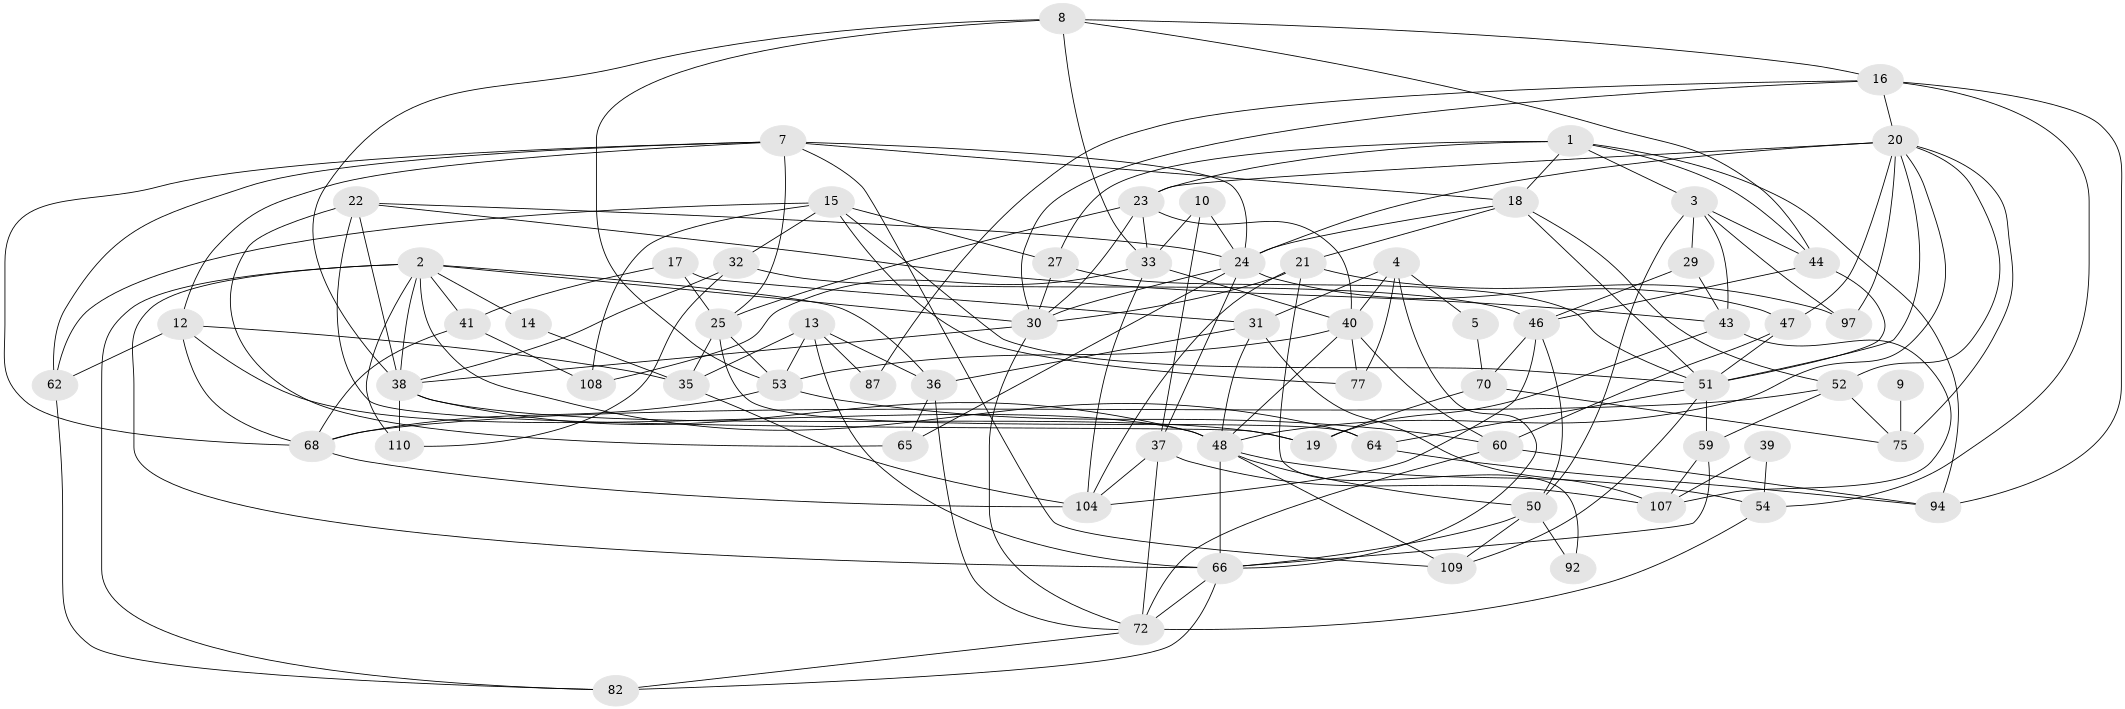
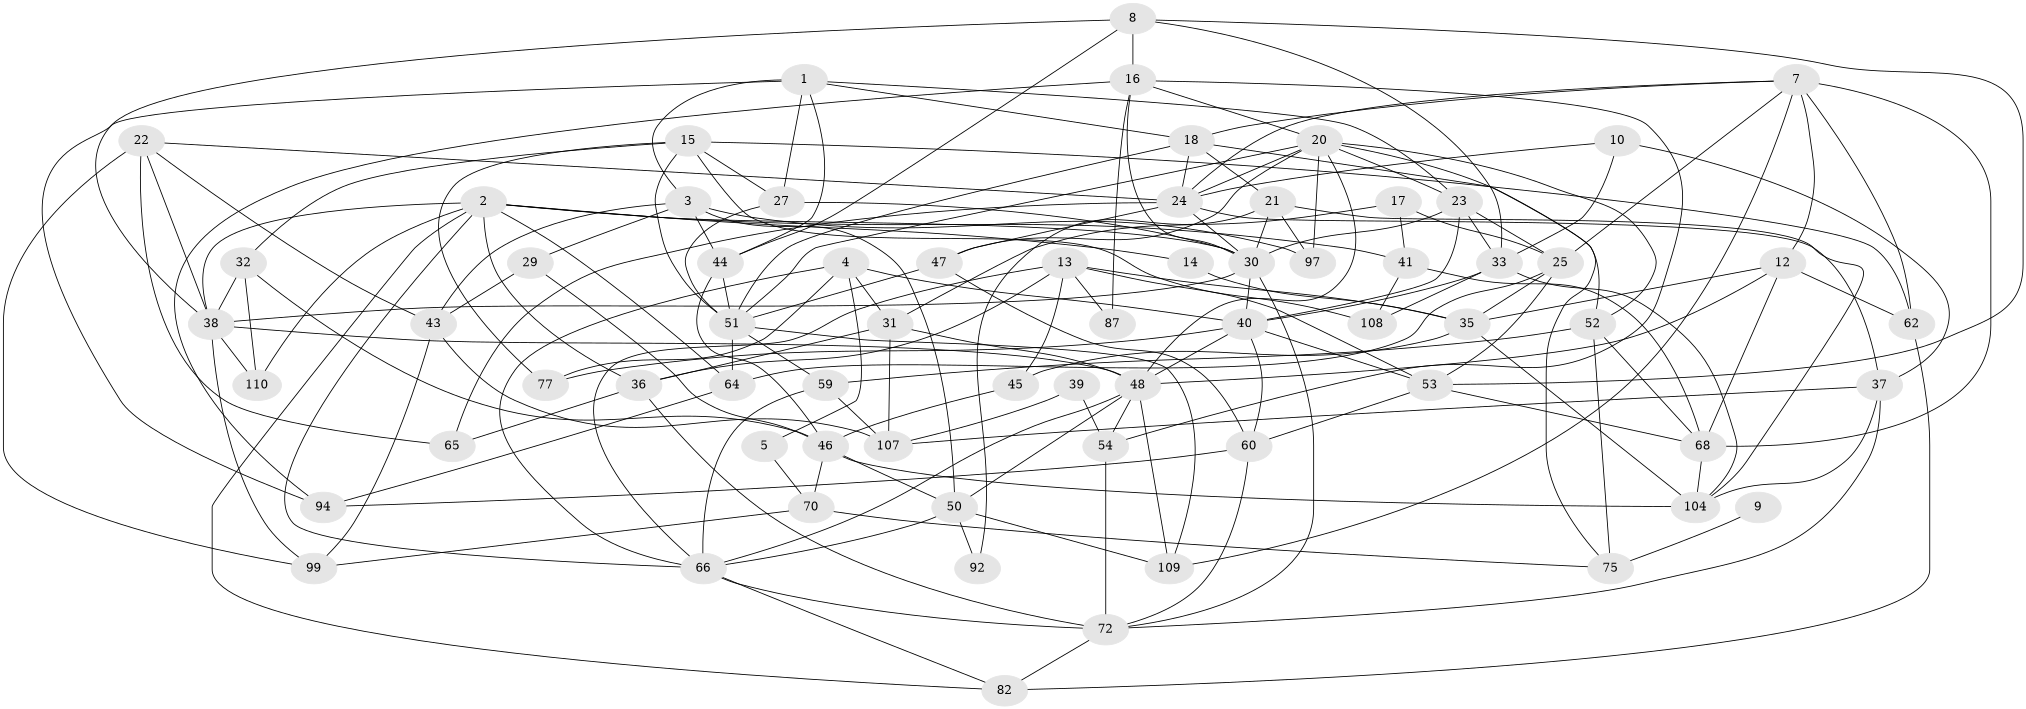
none -> (1248, 294)
none -> (1016, 385)
(1313, 446) -> (314, 569)
